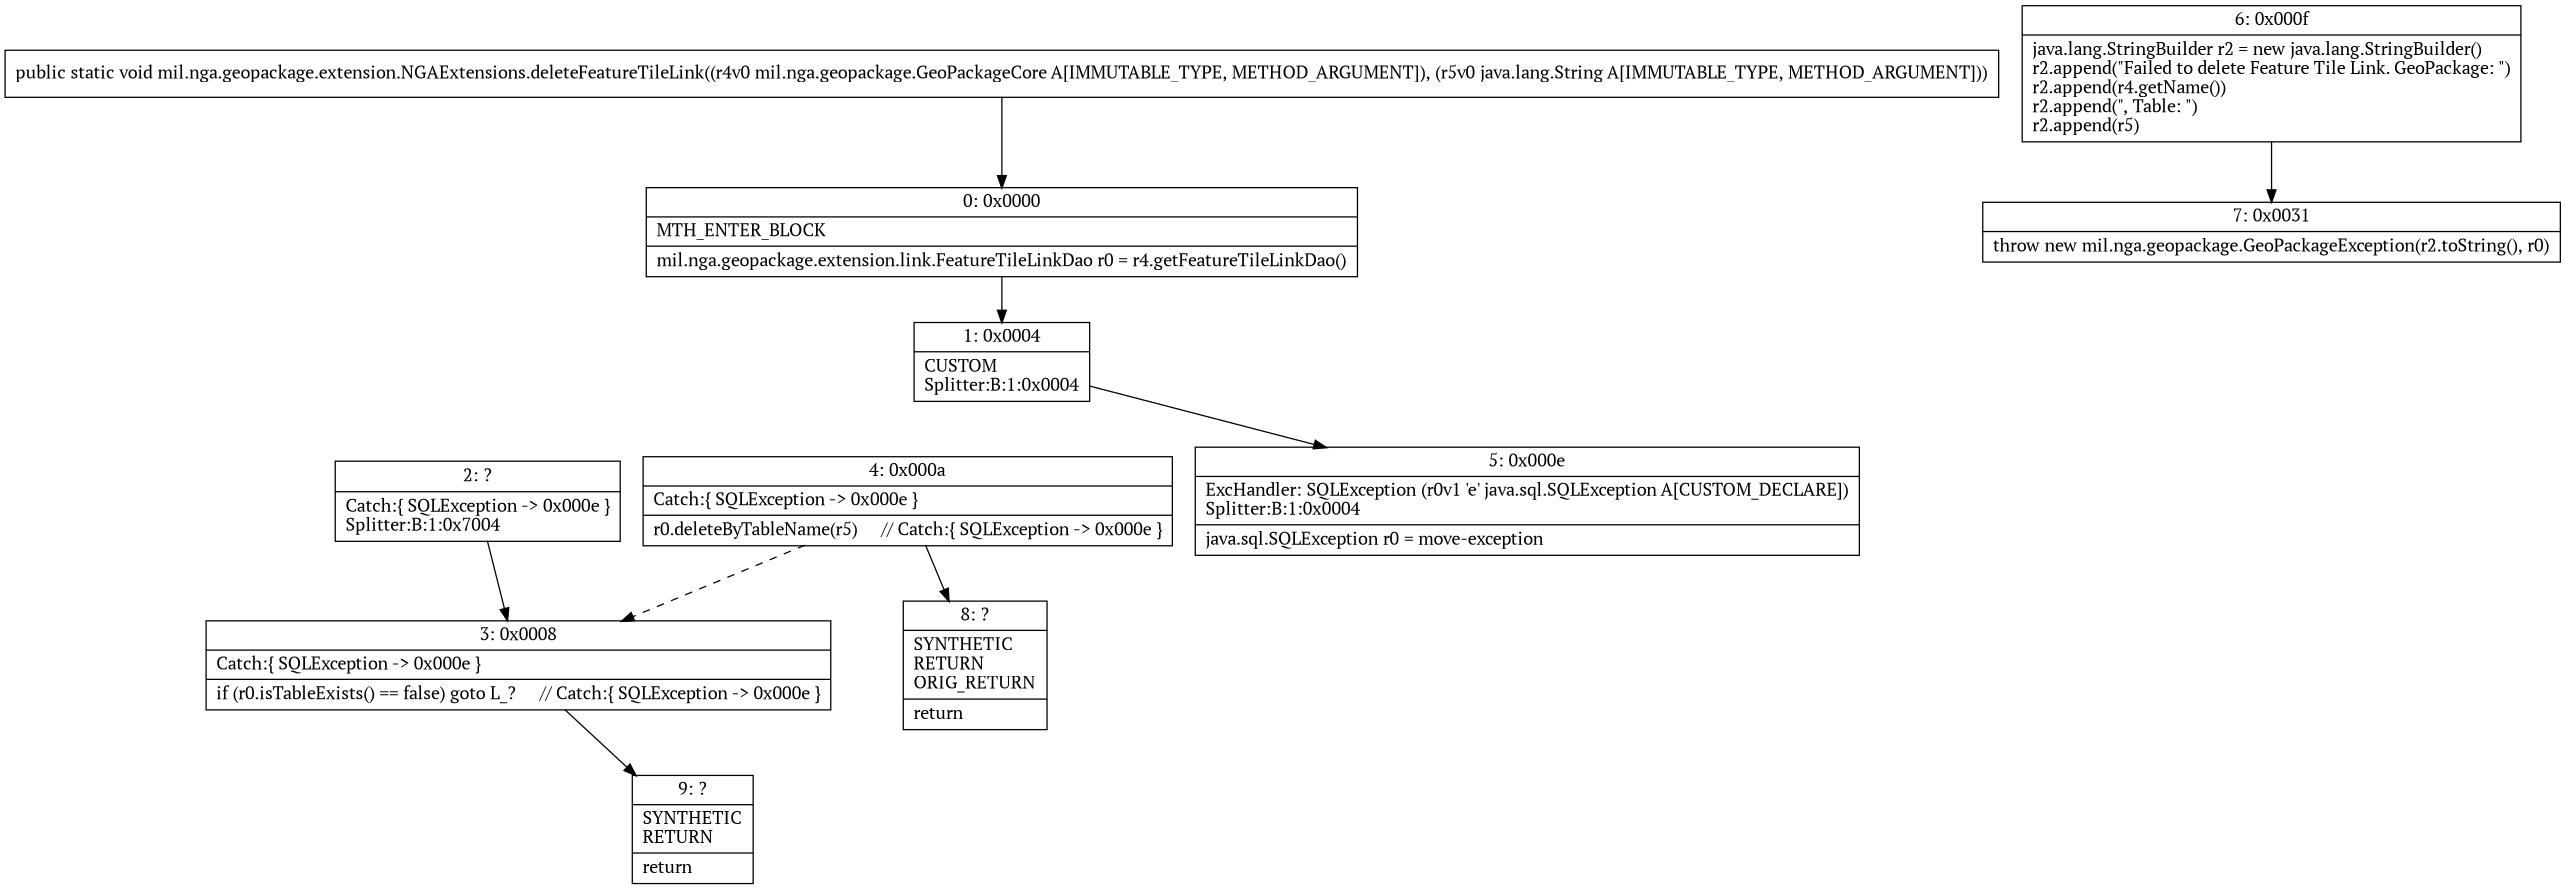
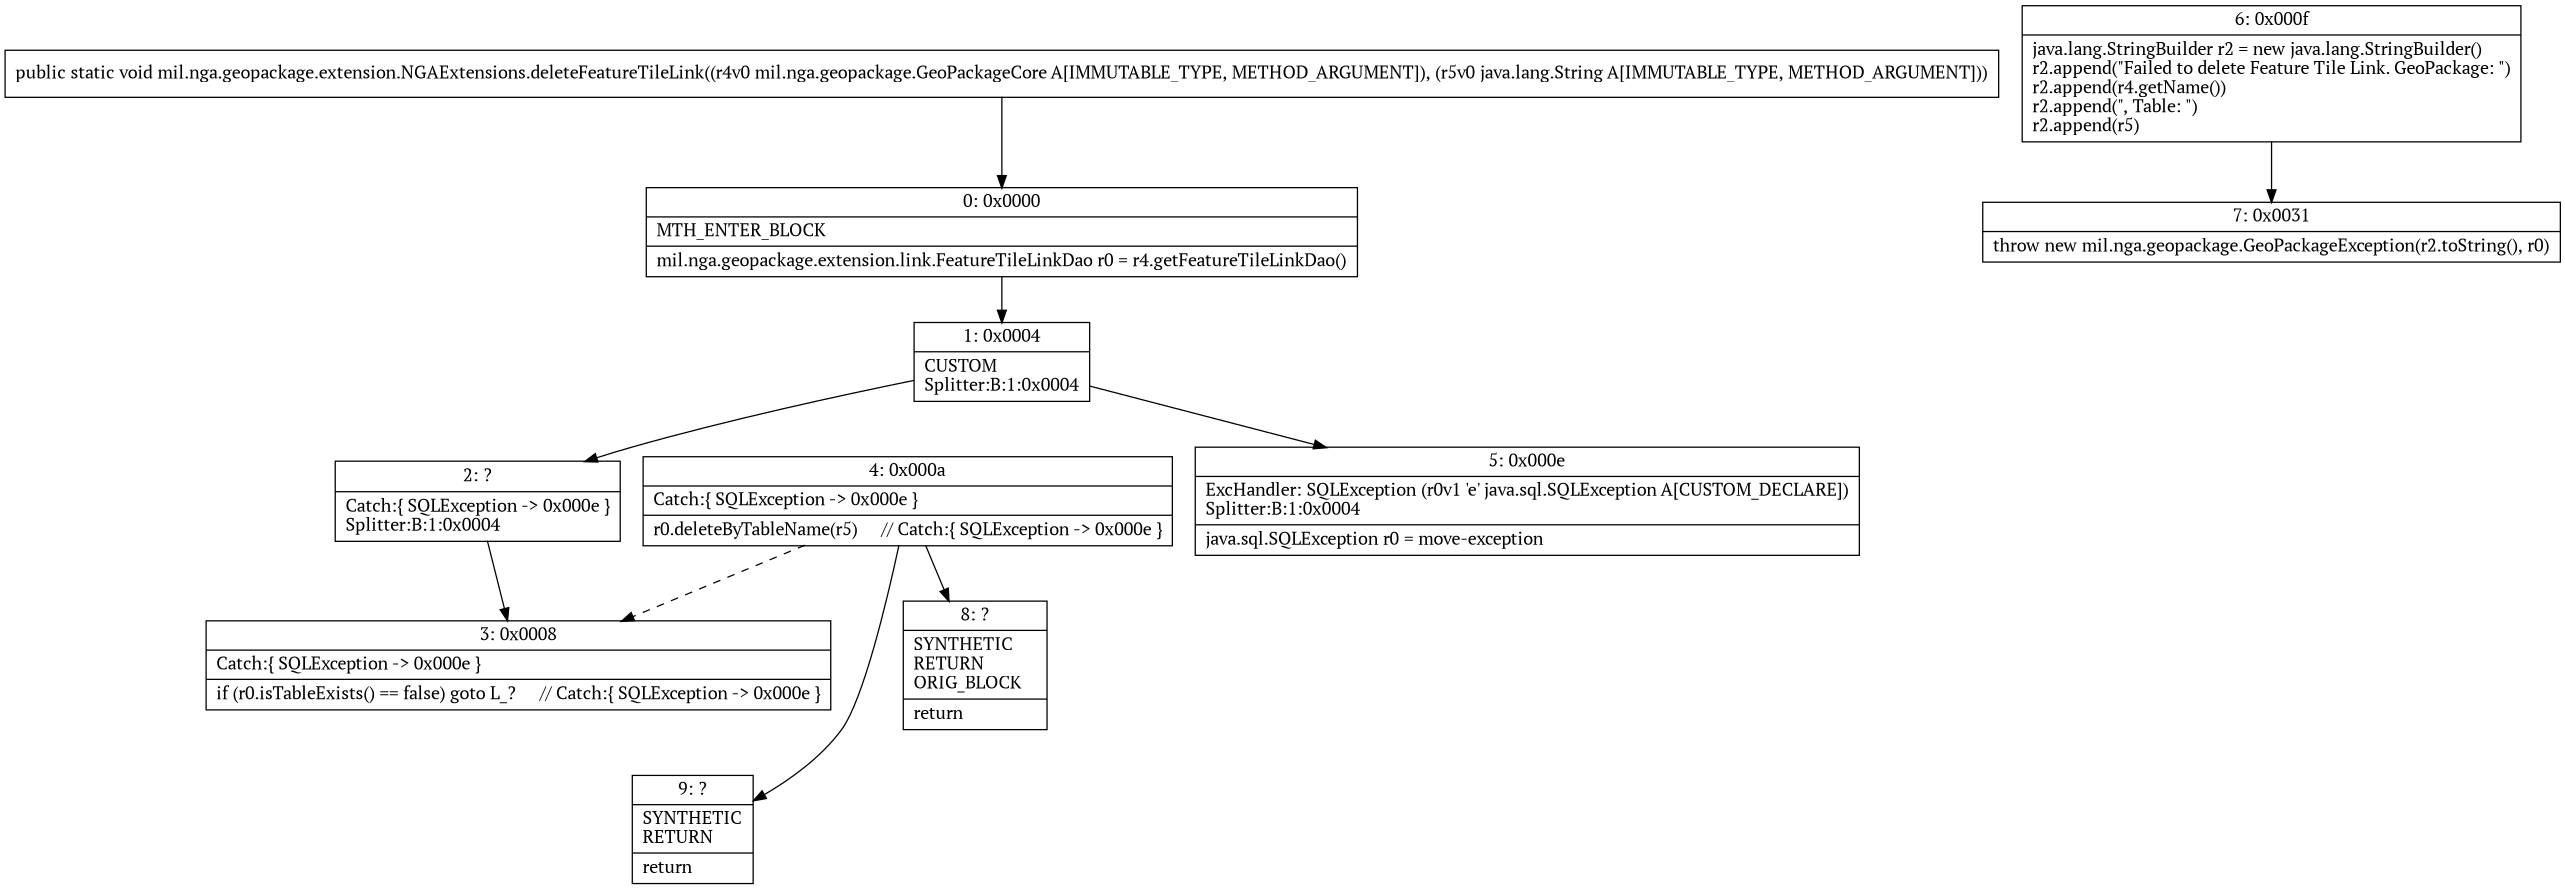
none -> (755, 415)
(423, 525) -> (423, 525)
(975, 683) -> (968, 683)
(596, 738) -> (861, 688)
